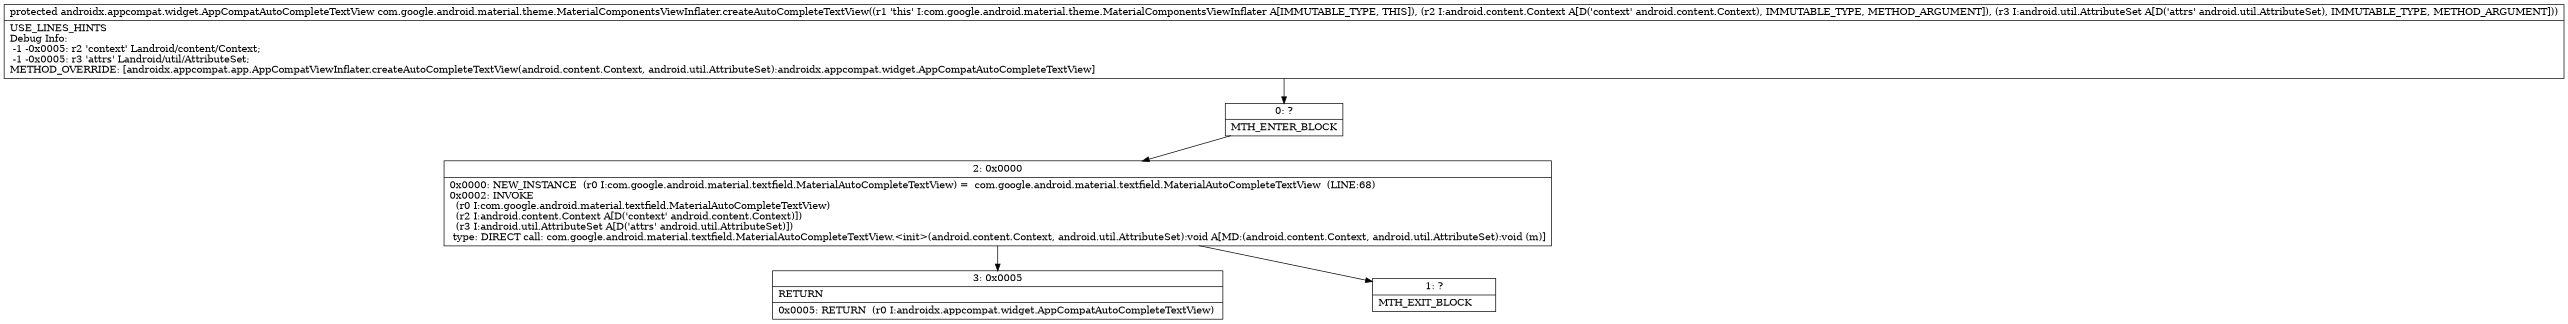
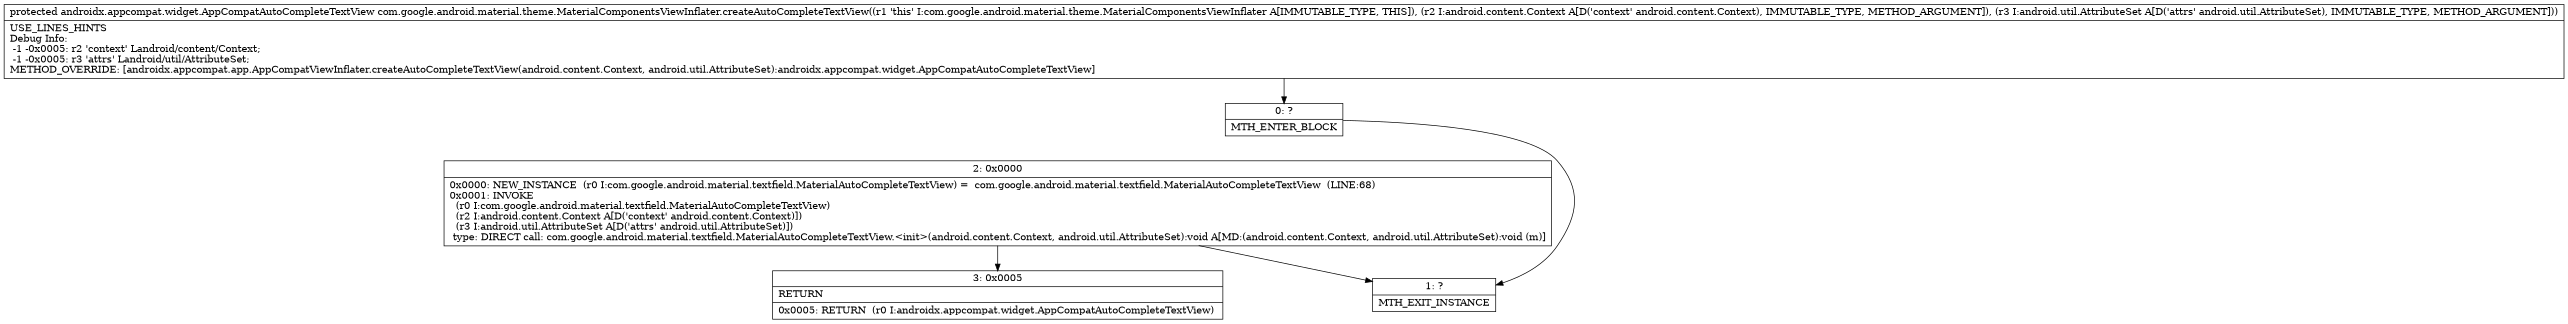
(1190, 147) -> (1531, 145)
(495, 196) -> (495, 196)
(1425, 303) -> (1434, 303)
